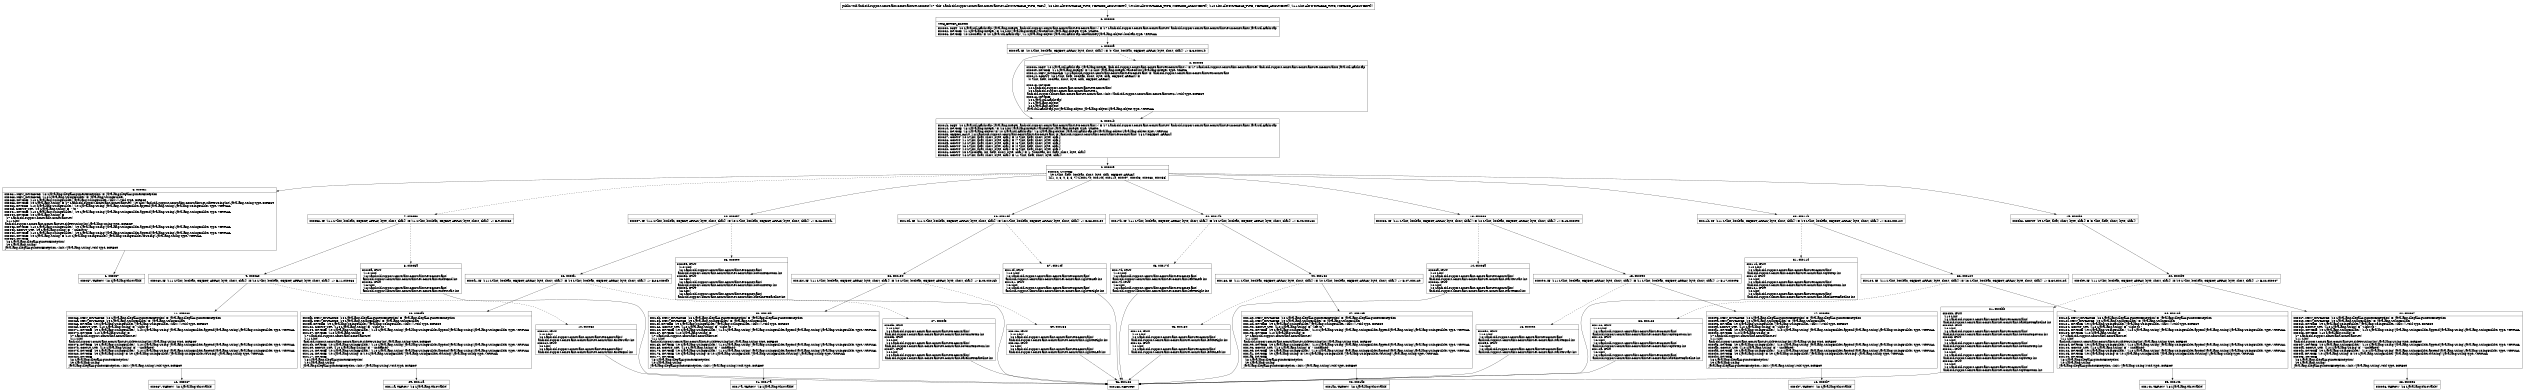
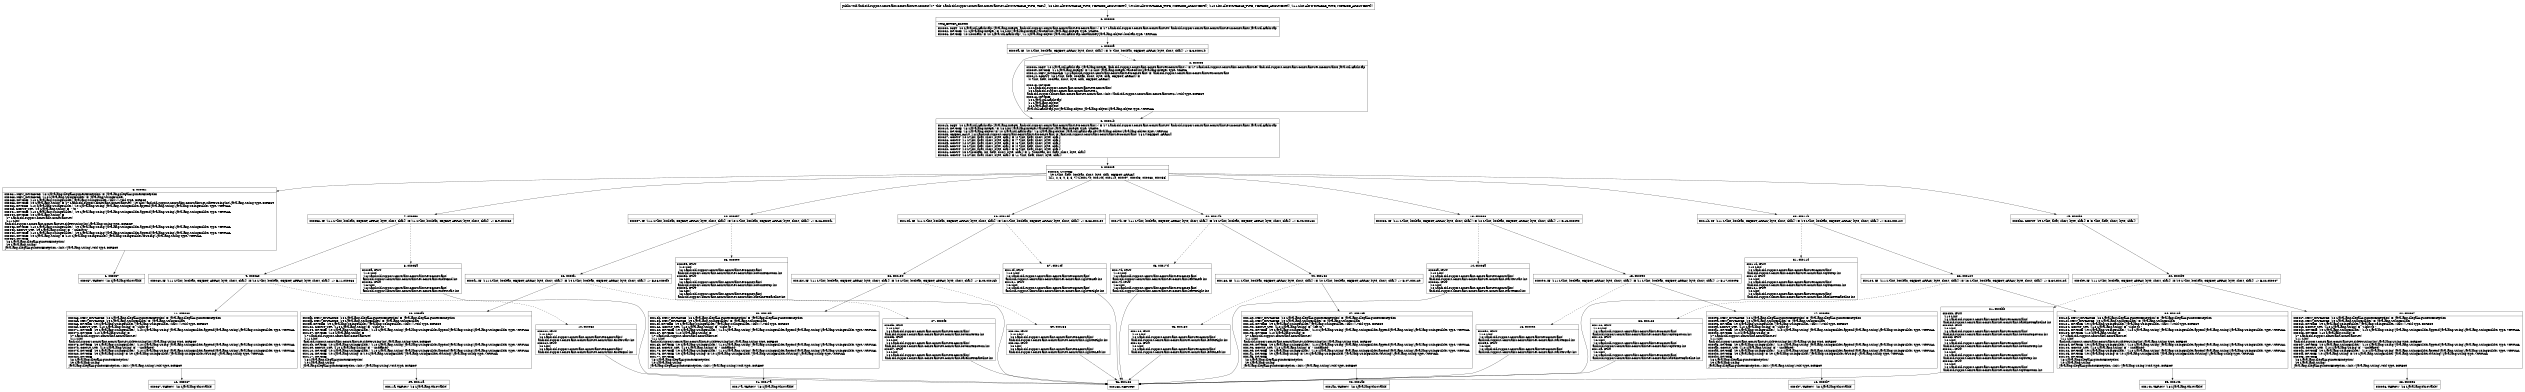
(740, 182) -> (740, 182)
